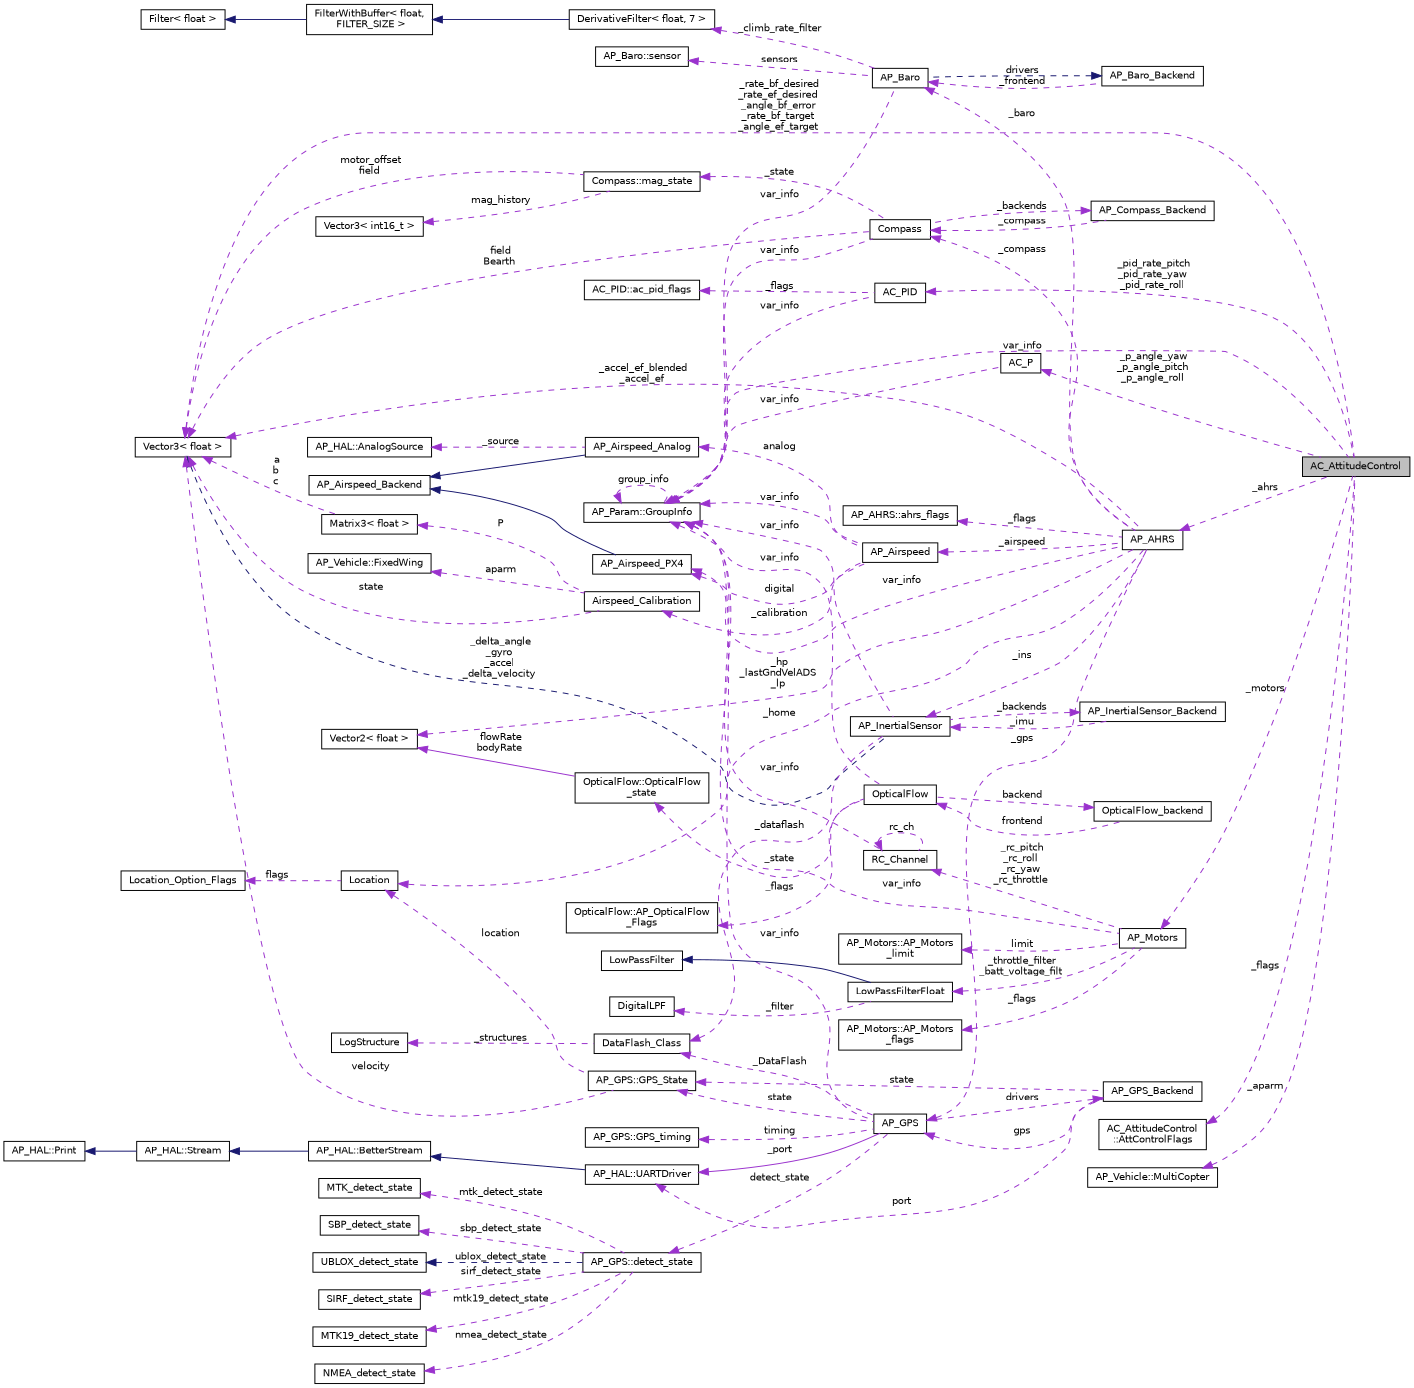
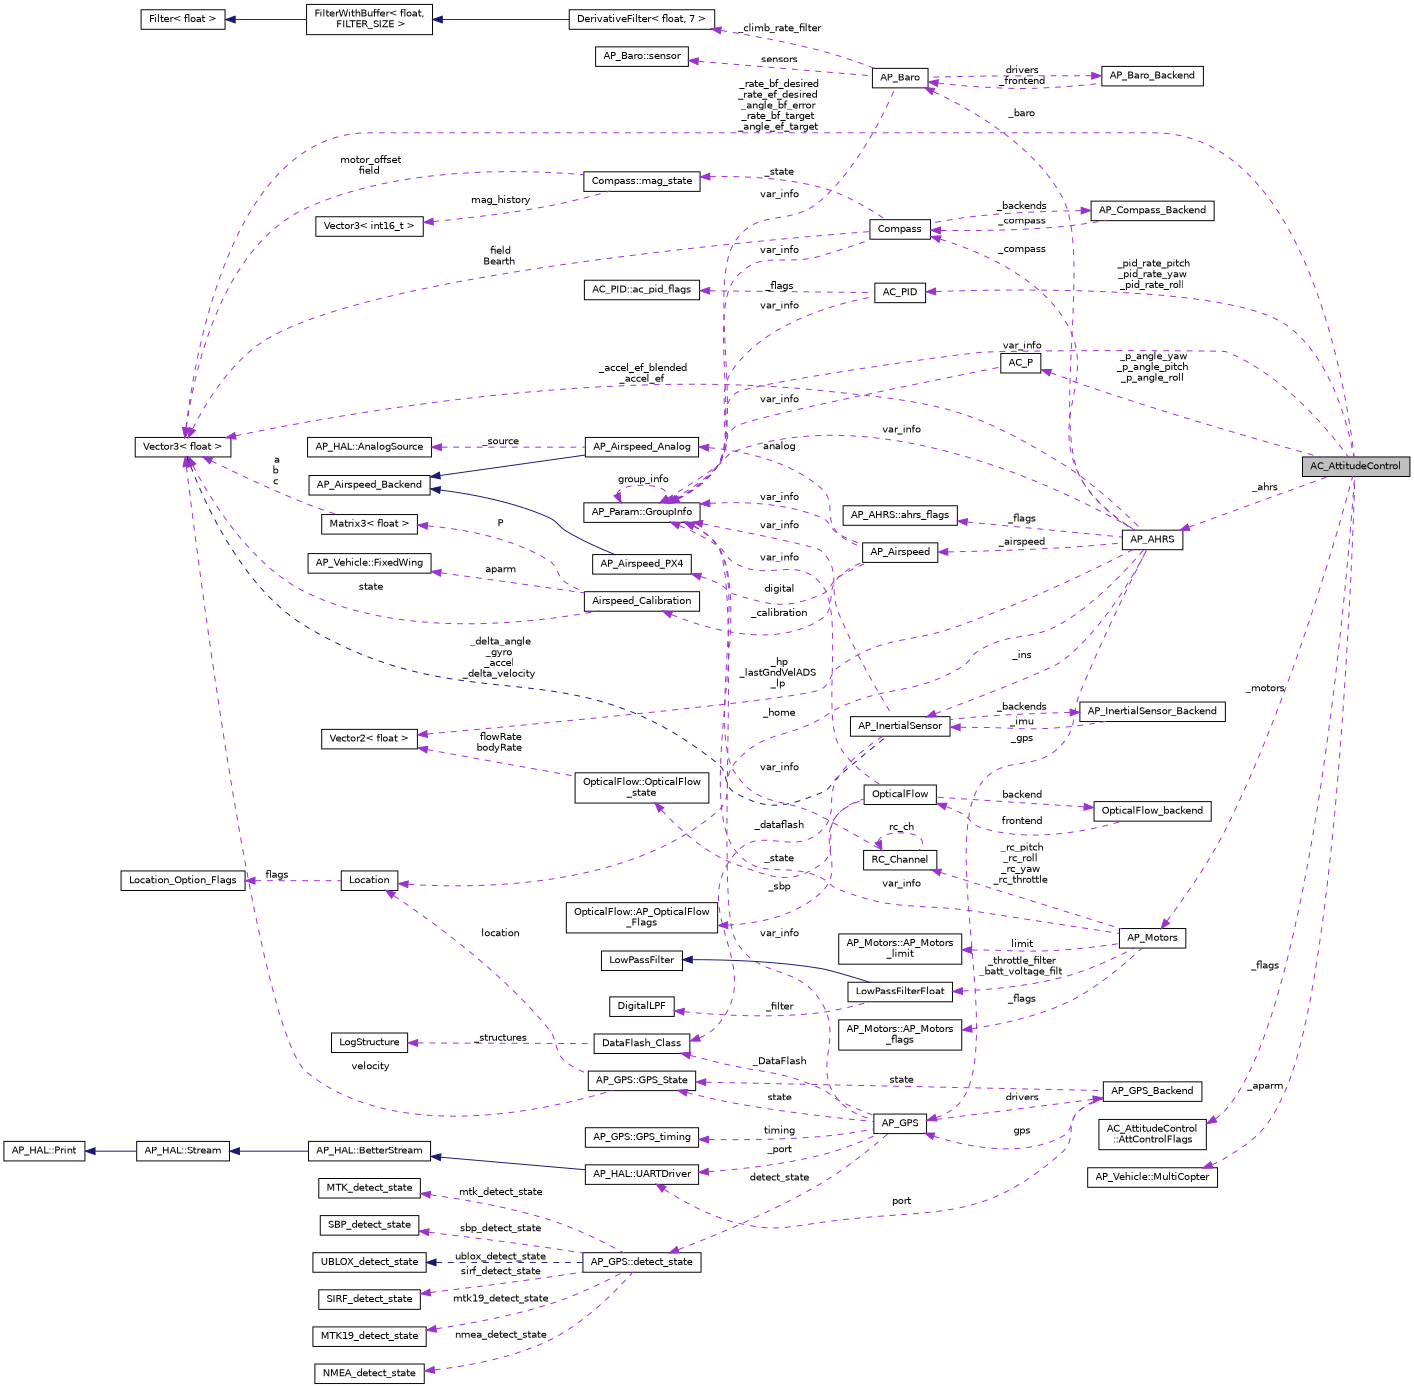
(1010, 76) -> (1010, 76)
(885, 607) -> (902, 442)
(501, 763) -> (501, 763)
(778, 887) -> (778, 887)
(796, 1160) -> (796, 1160)
